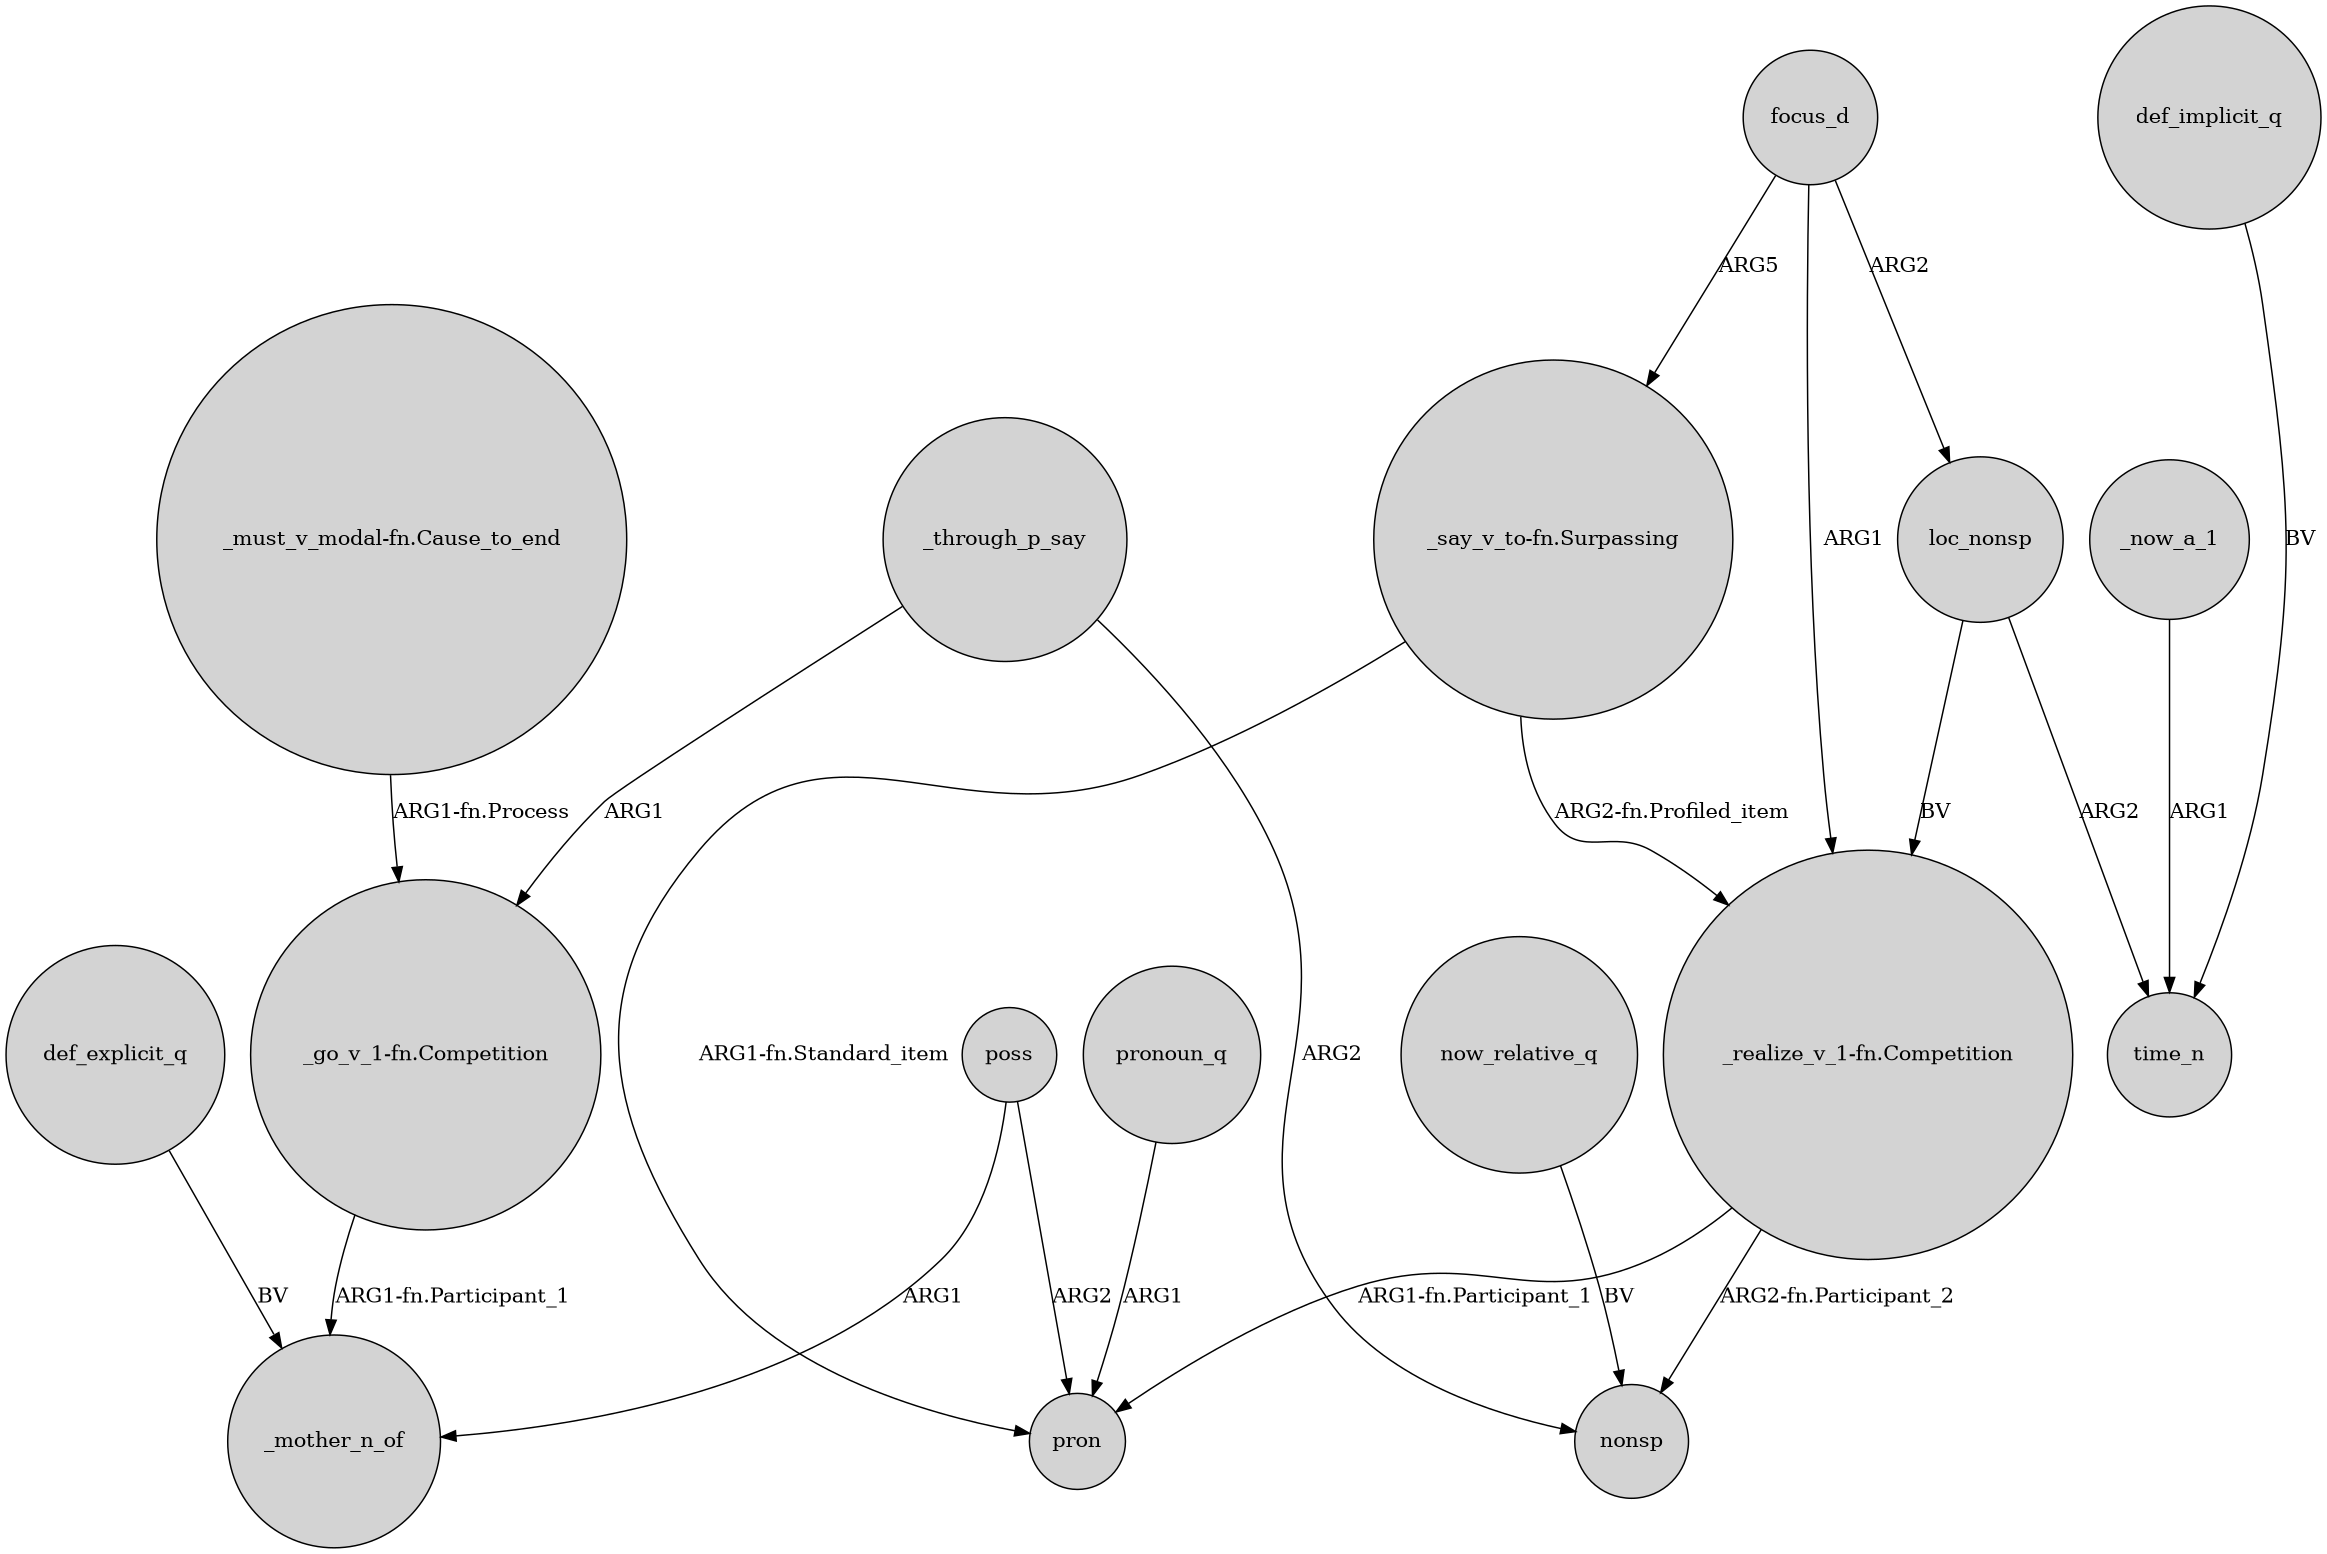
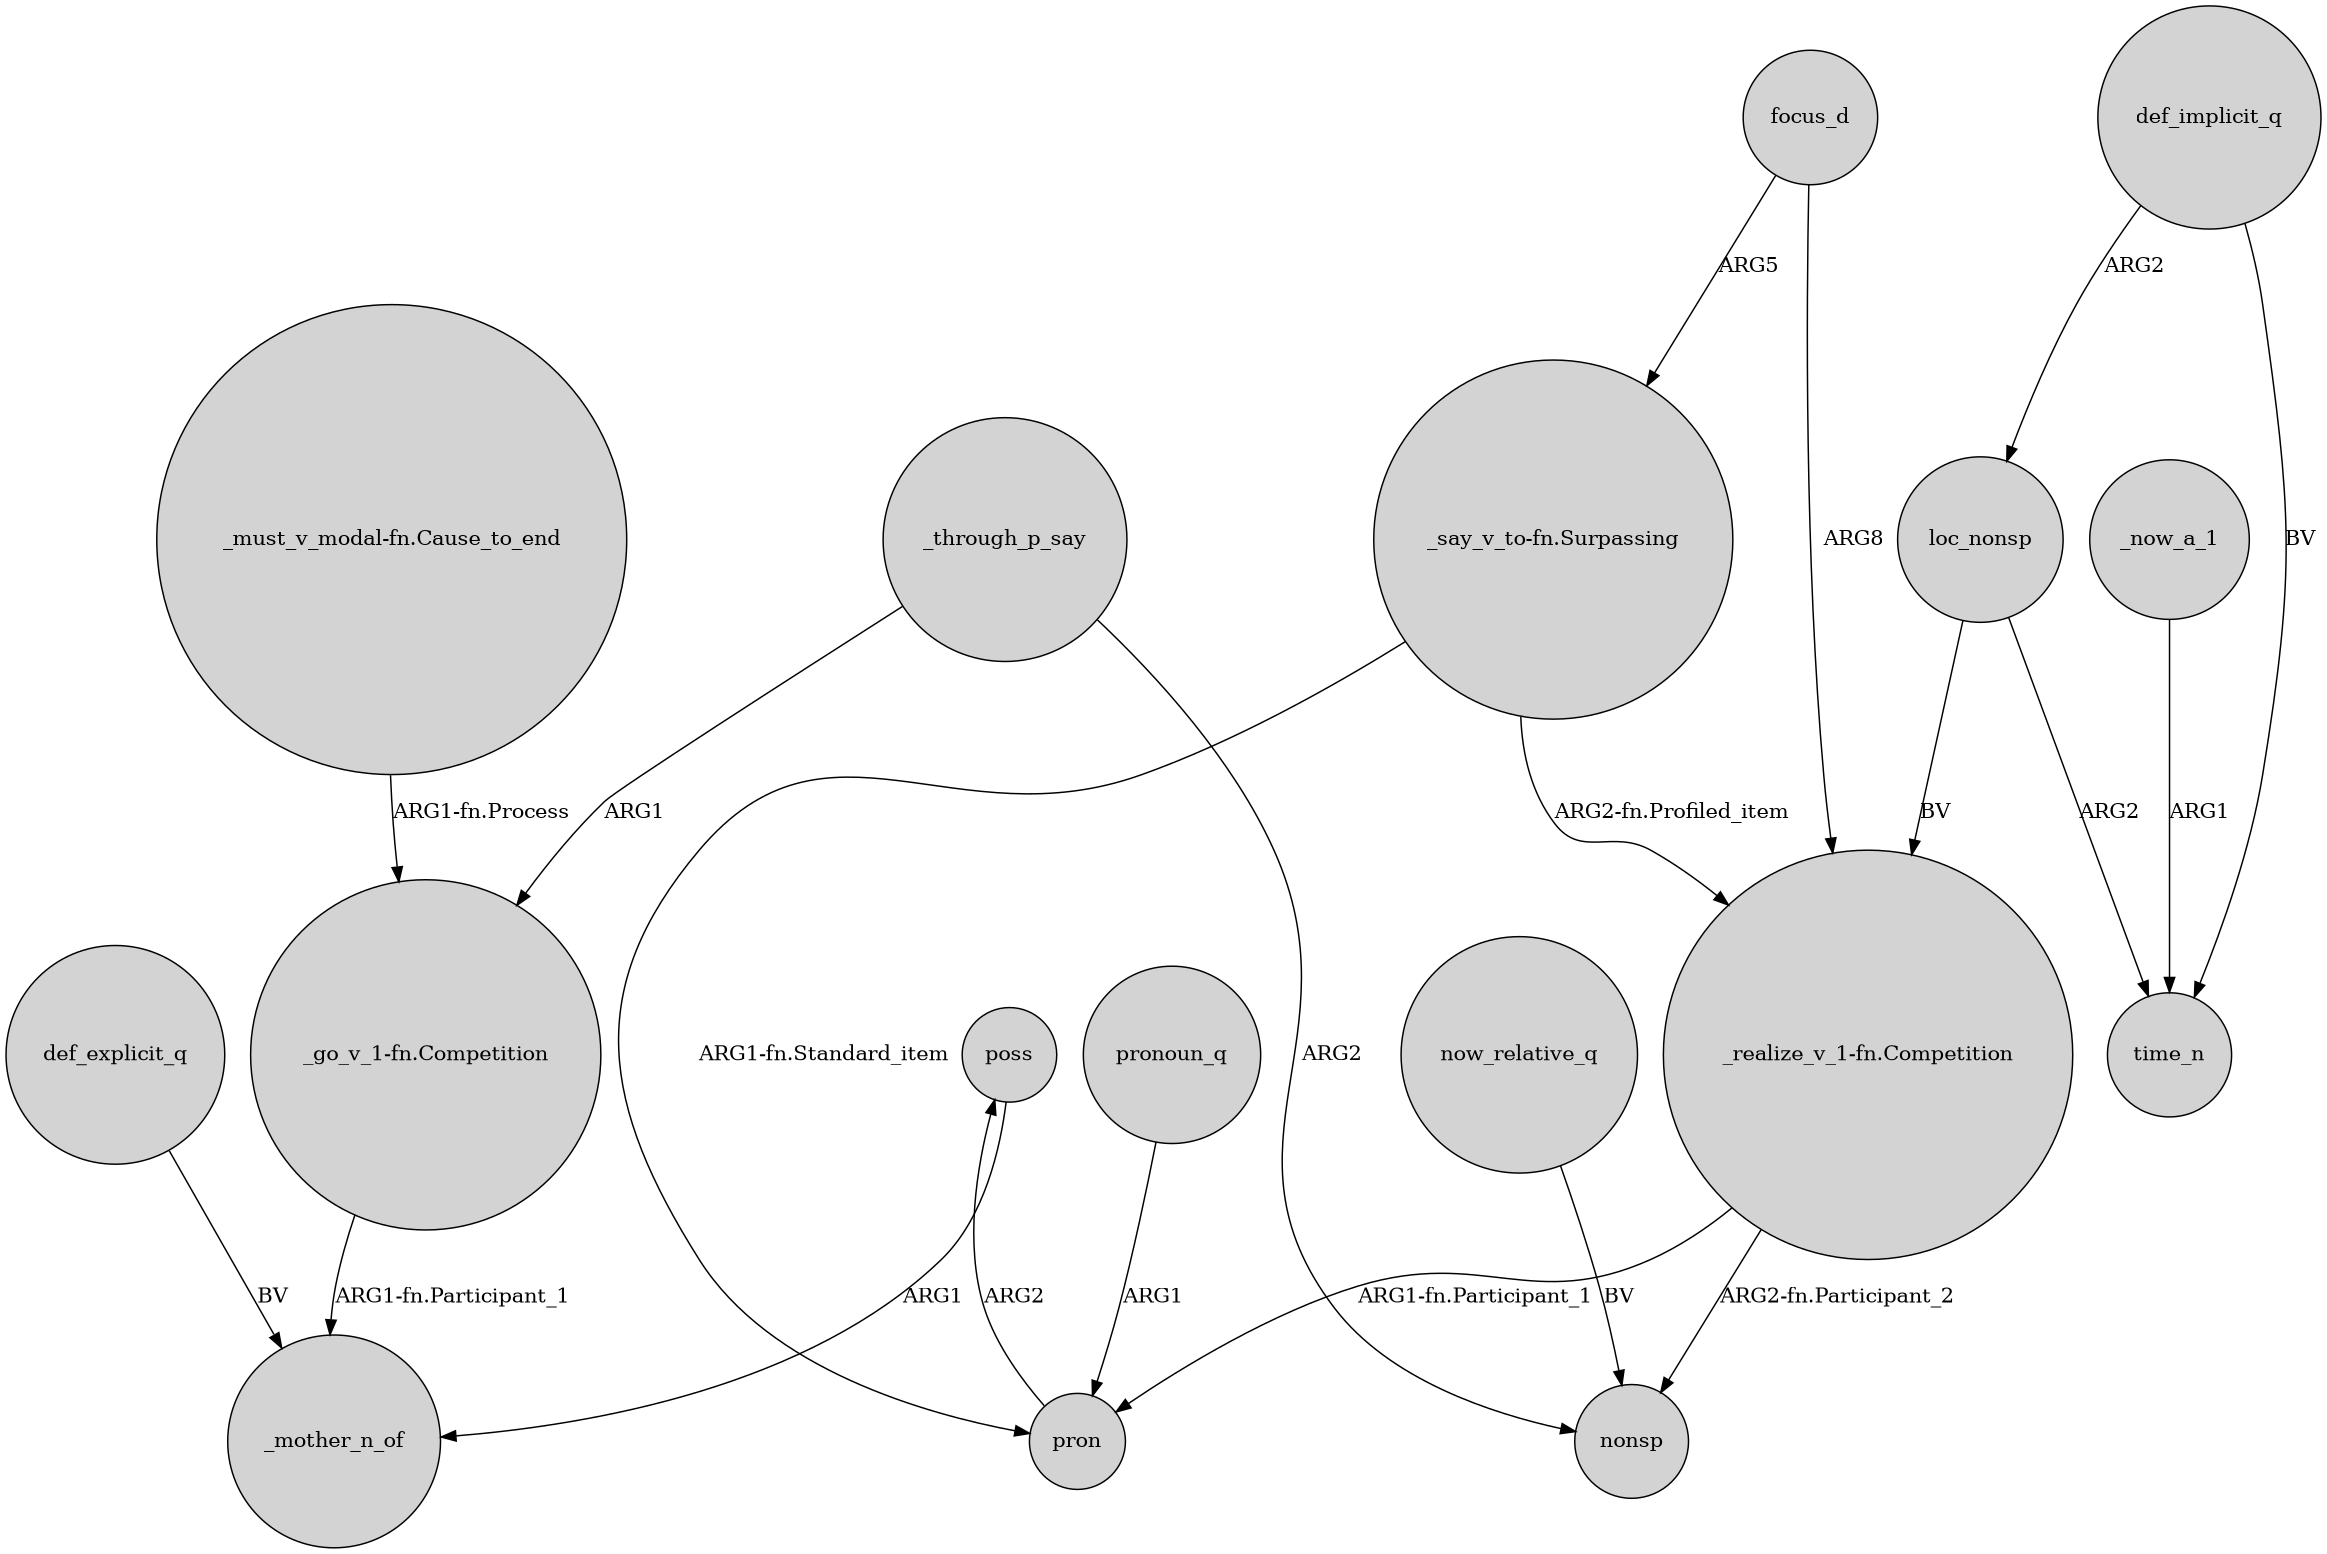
(1890, 314) -> (2067, 322)
(1854, 540) -> (1854, 540)
(1042, 1240) -> (976, 1268)
